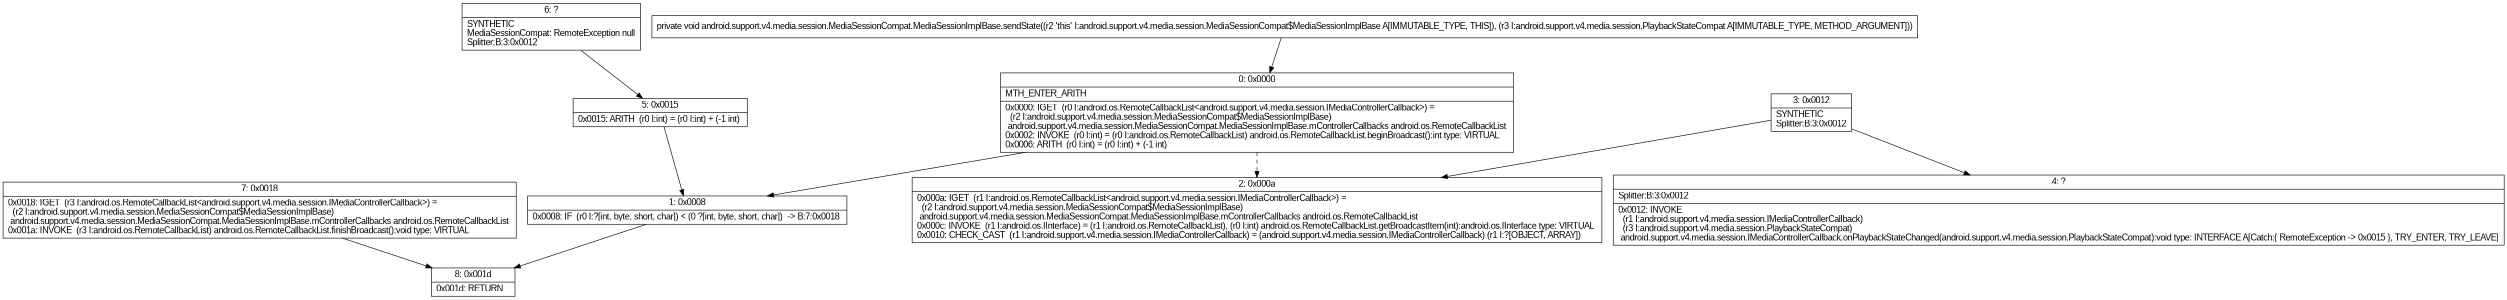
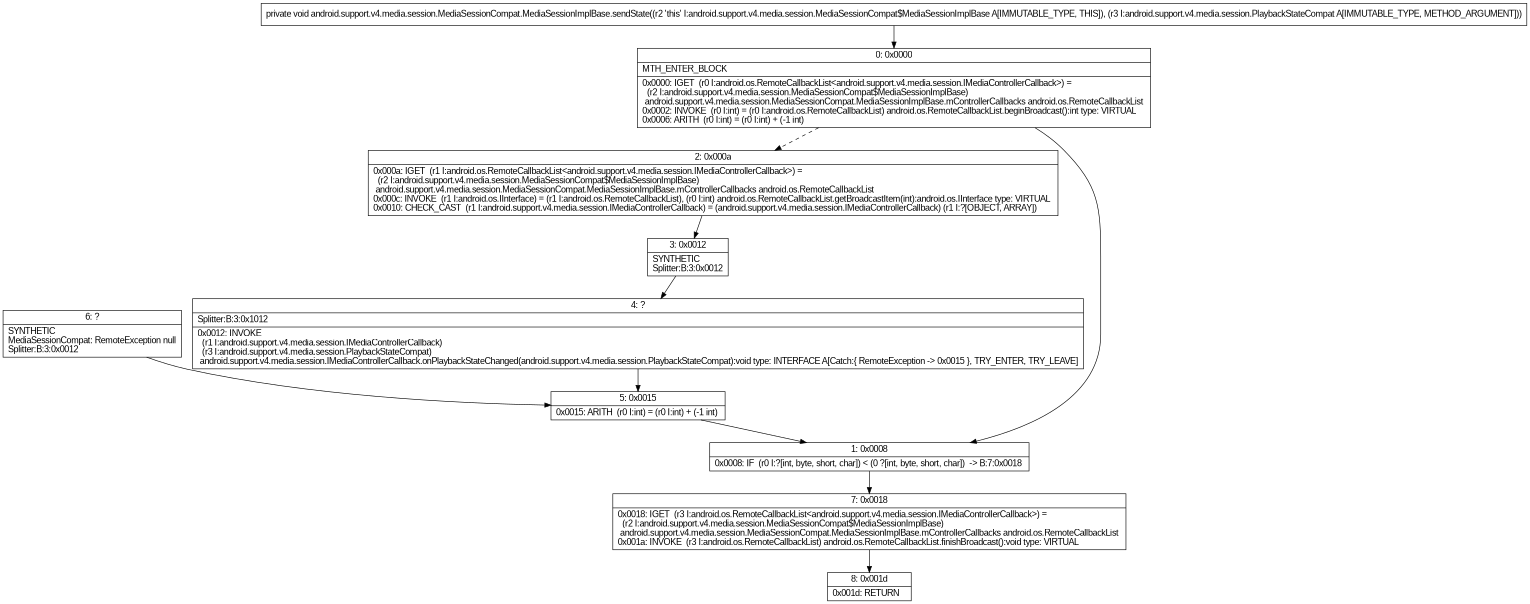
(1046, 94) -> (685, 69)
(1609, 148) -> (699, 224)
(1654, 196) -> (233, 320)
(583, 245) -> (869, 479)
none -> (638, 377)
